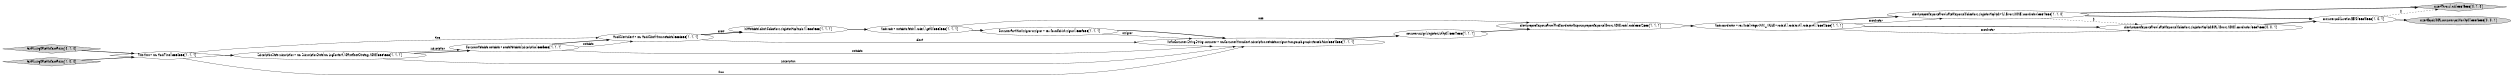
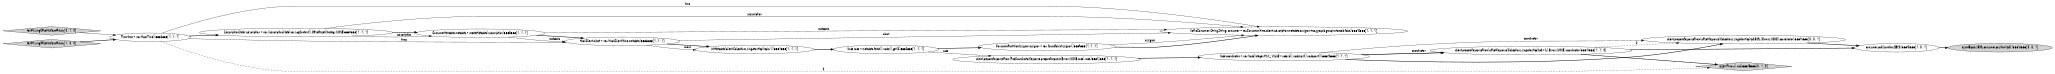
(2408, 13) -> (932, 71)
(1441, 34) -> none
(107, 52) -> (97, 34)
(167, 55) -> (150, 37)
